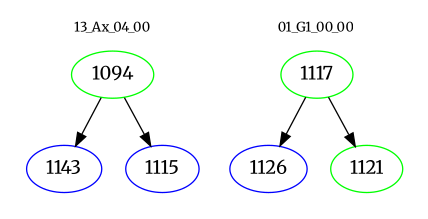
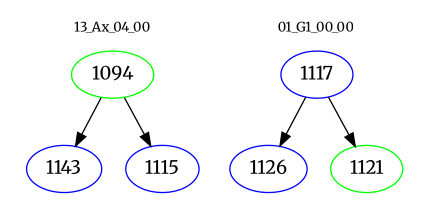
(317, 75) -> (317, 75)
